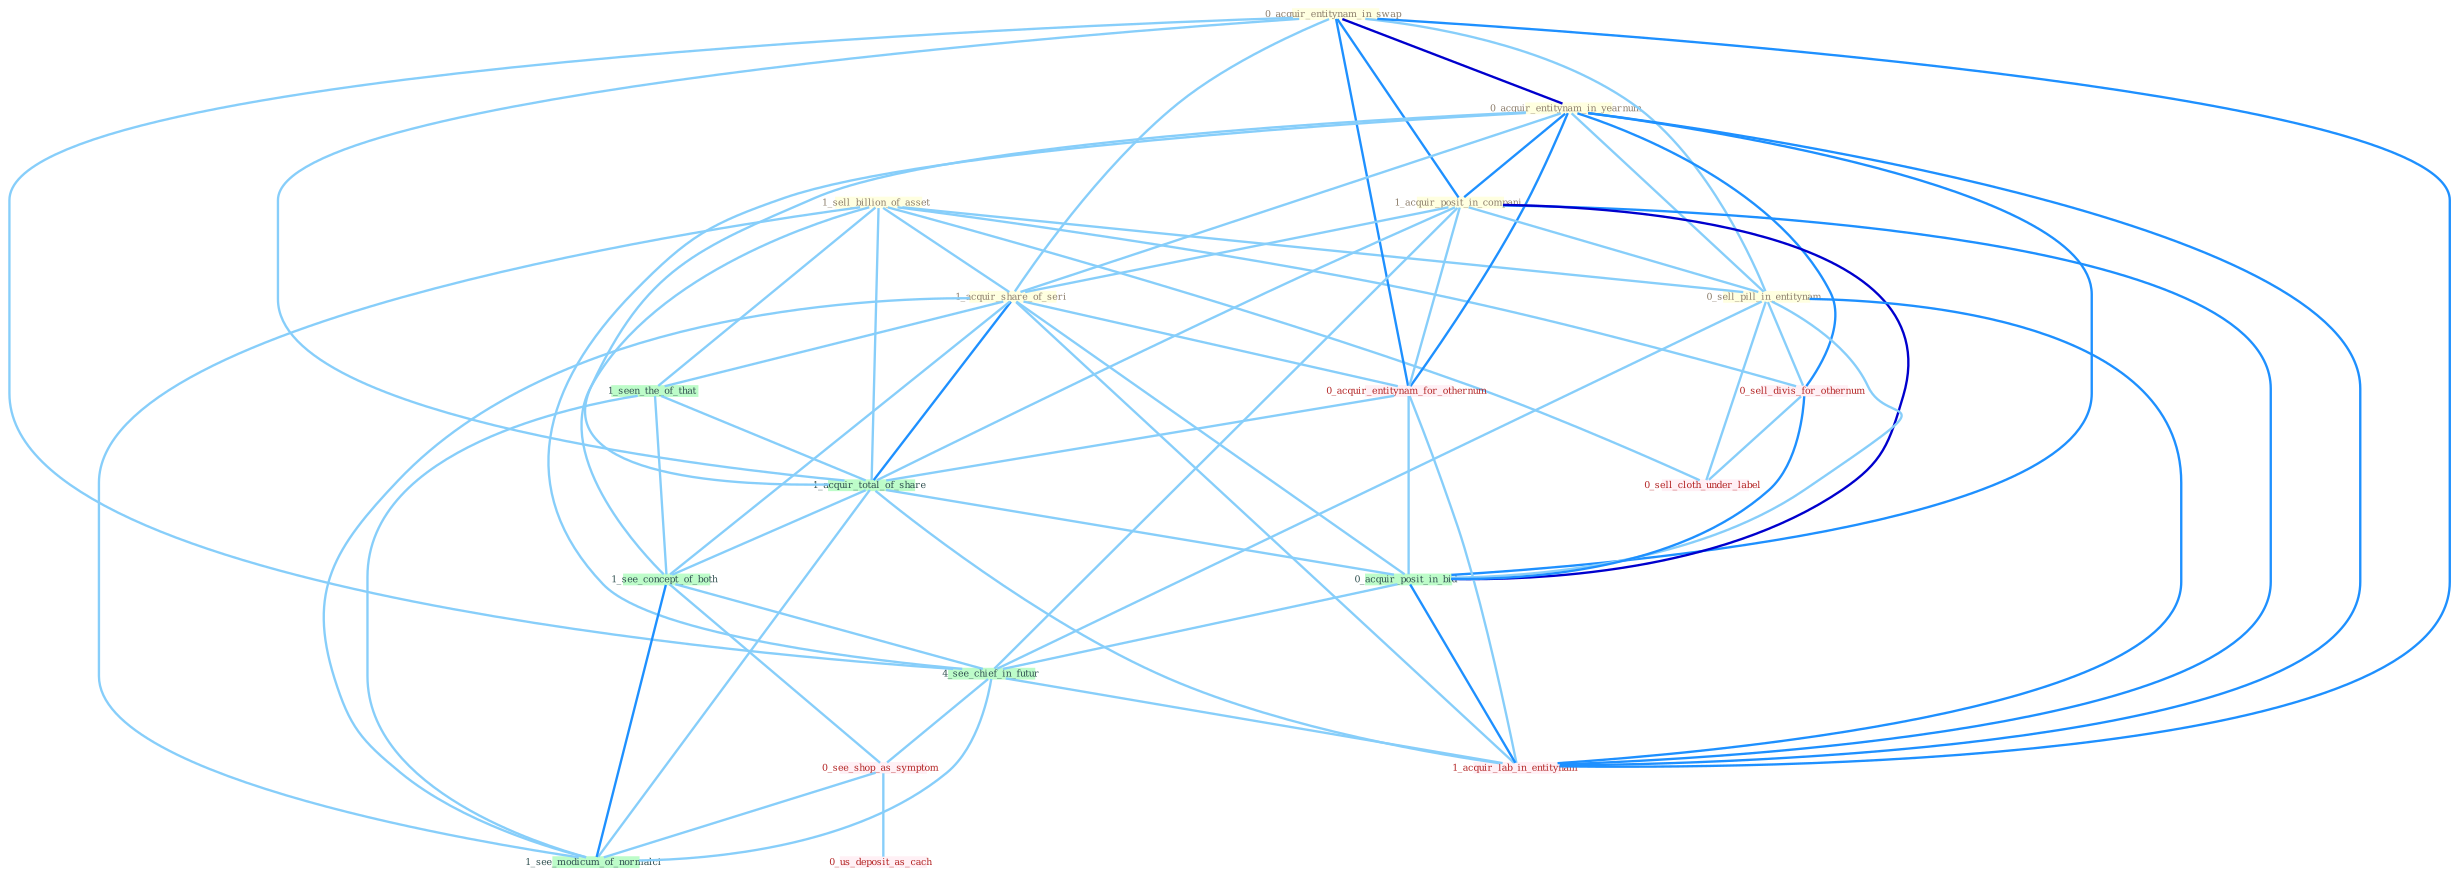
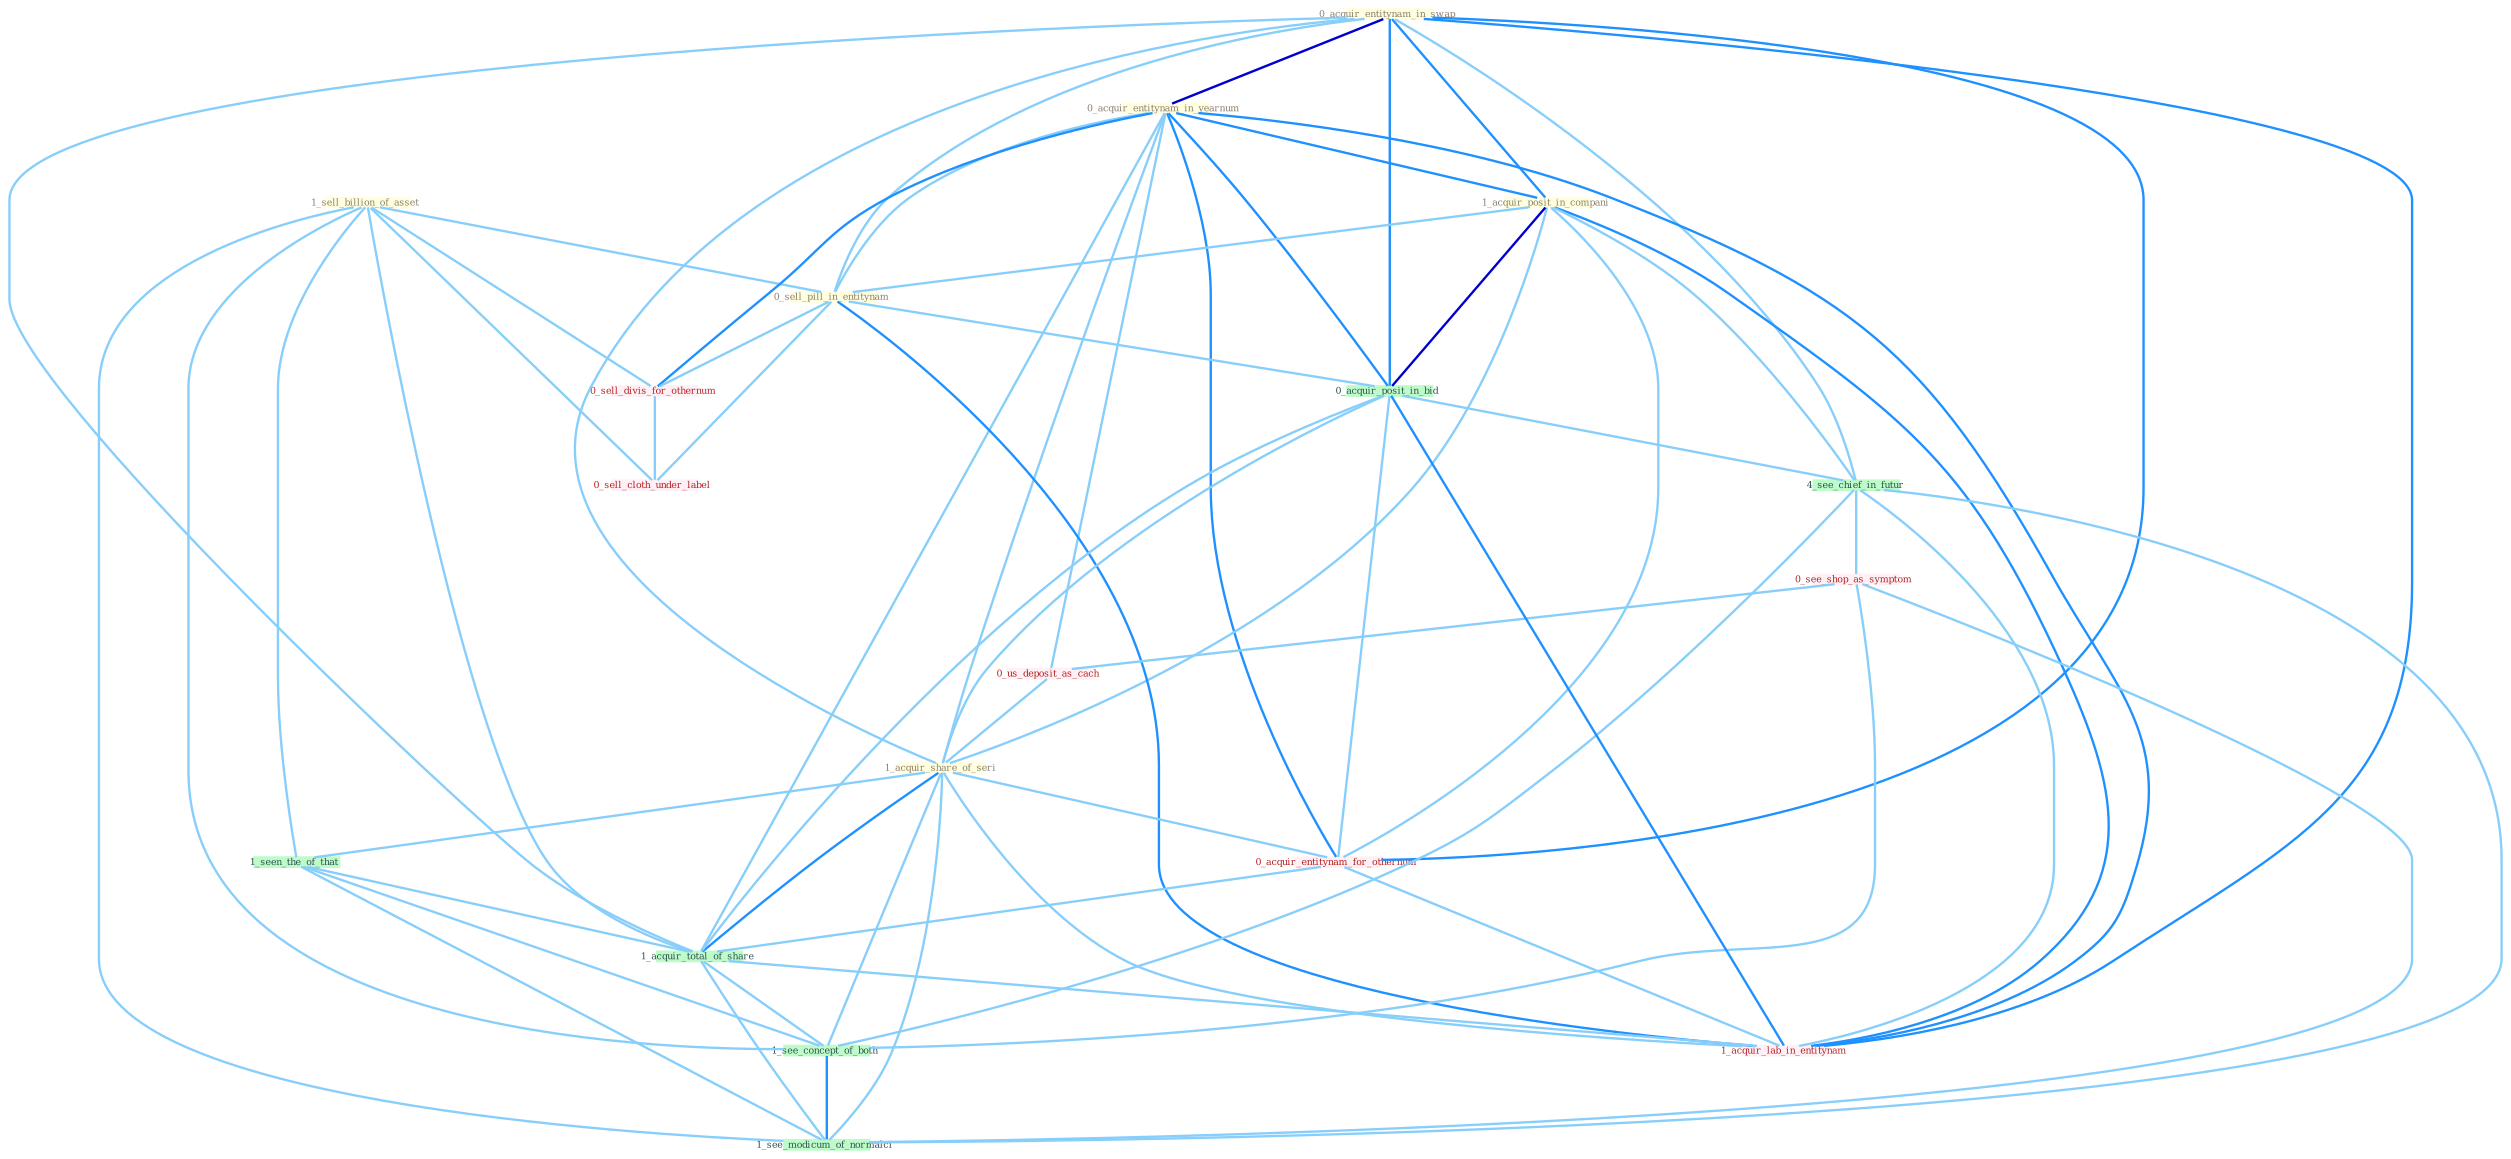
(758, 207) -> (1108, 391)
(946, 250) -> (996, 721)
(1150, 347) -> none
(1379, 485) -> none
(1754, 501) -> (1390, 202)
